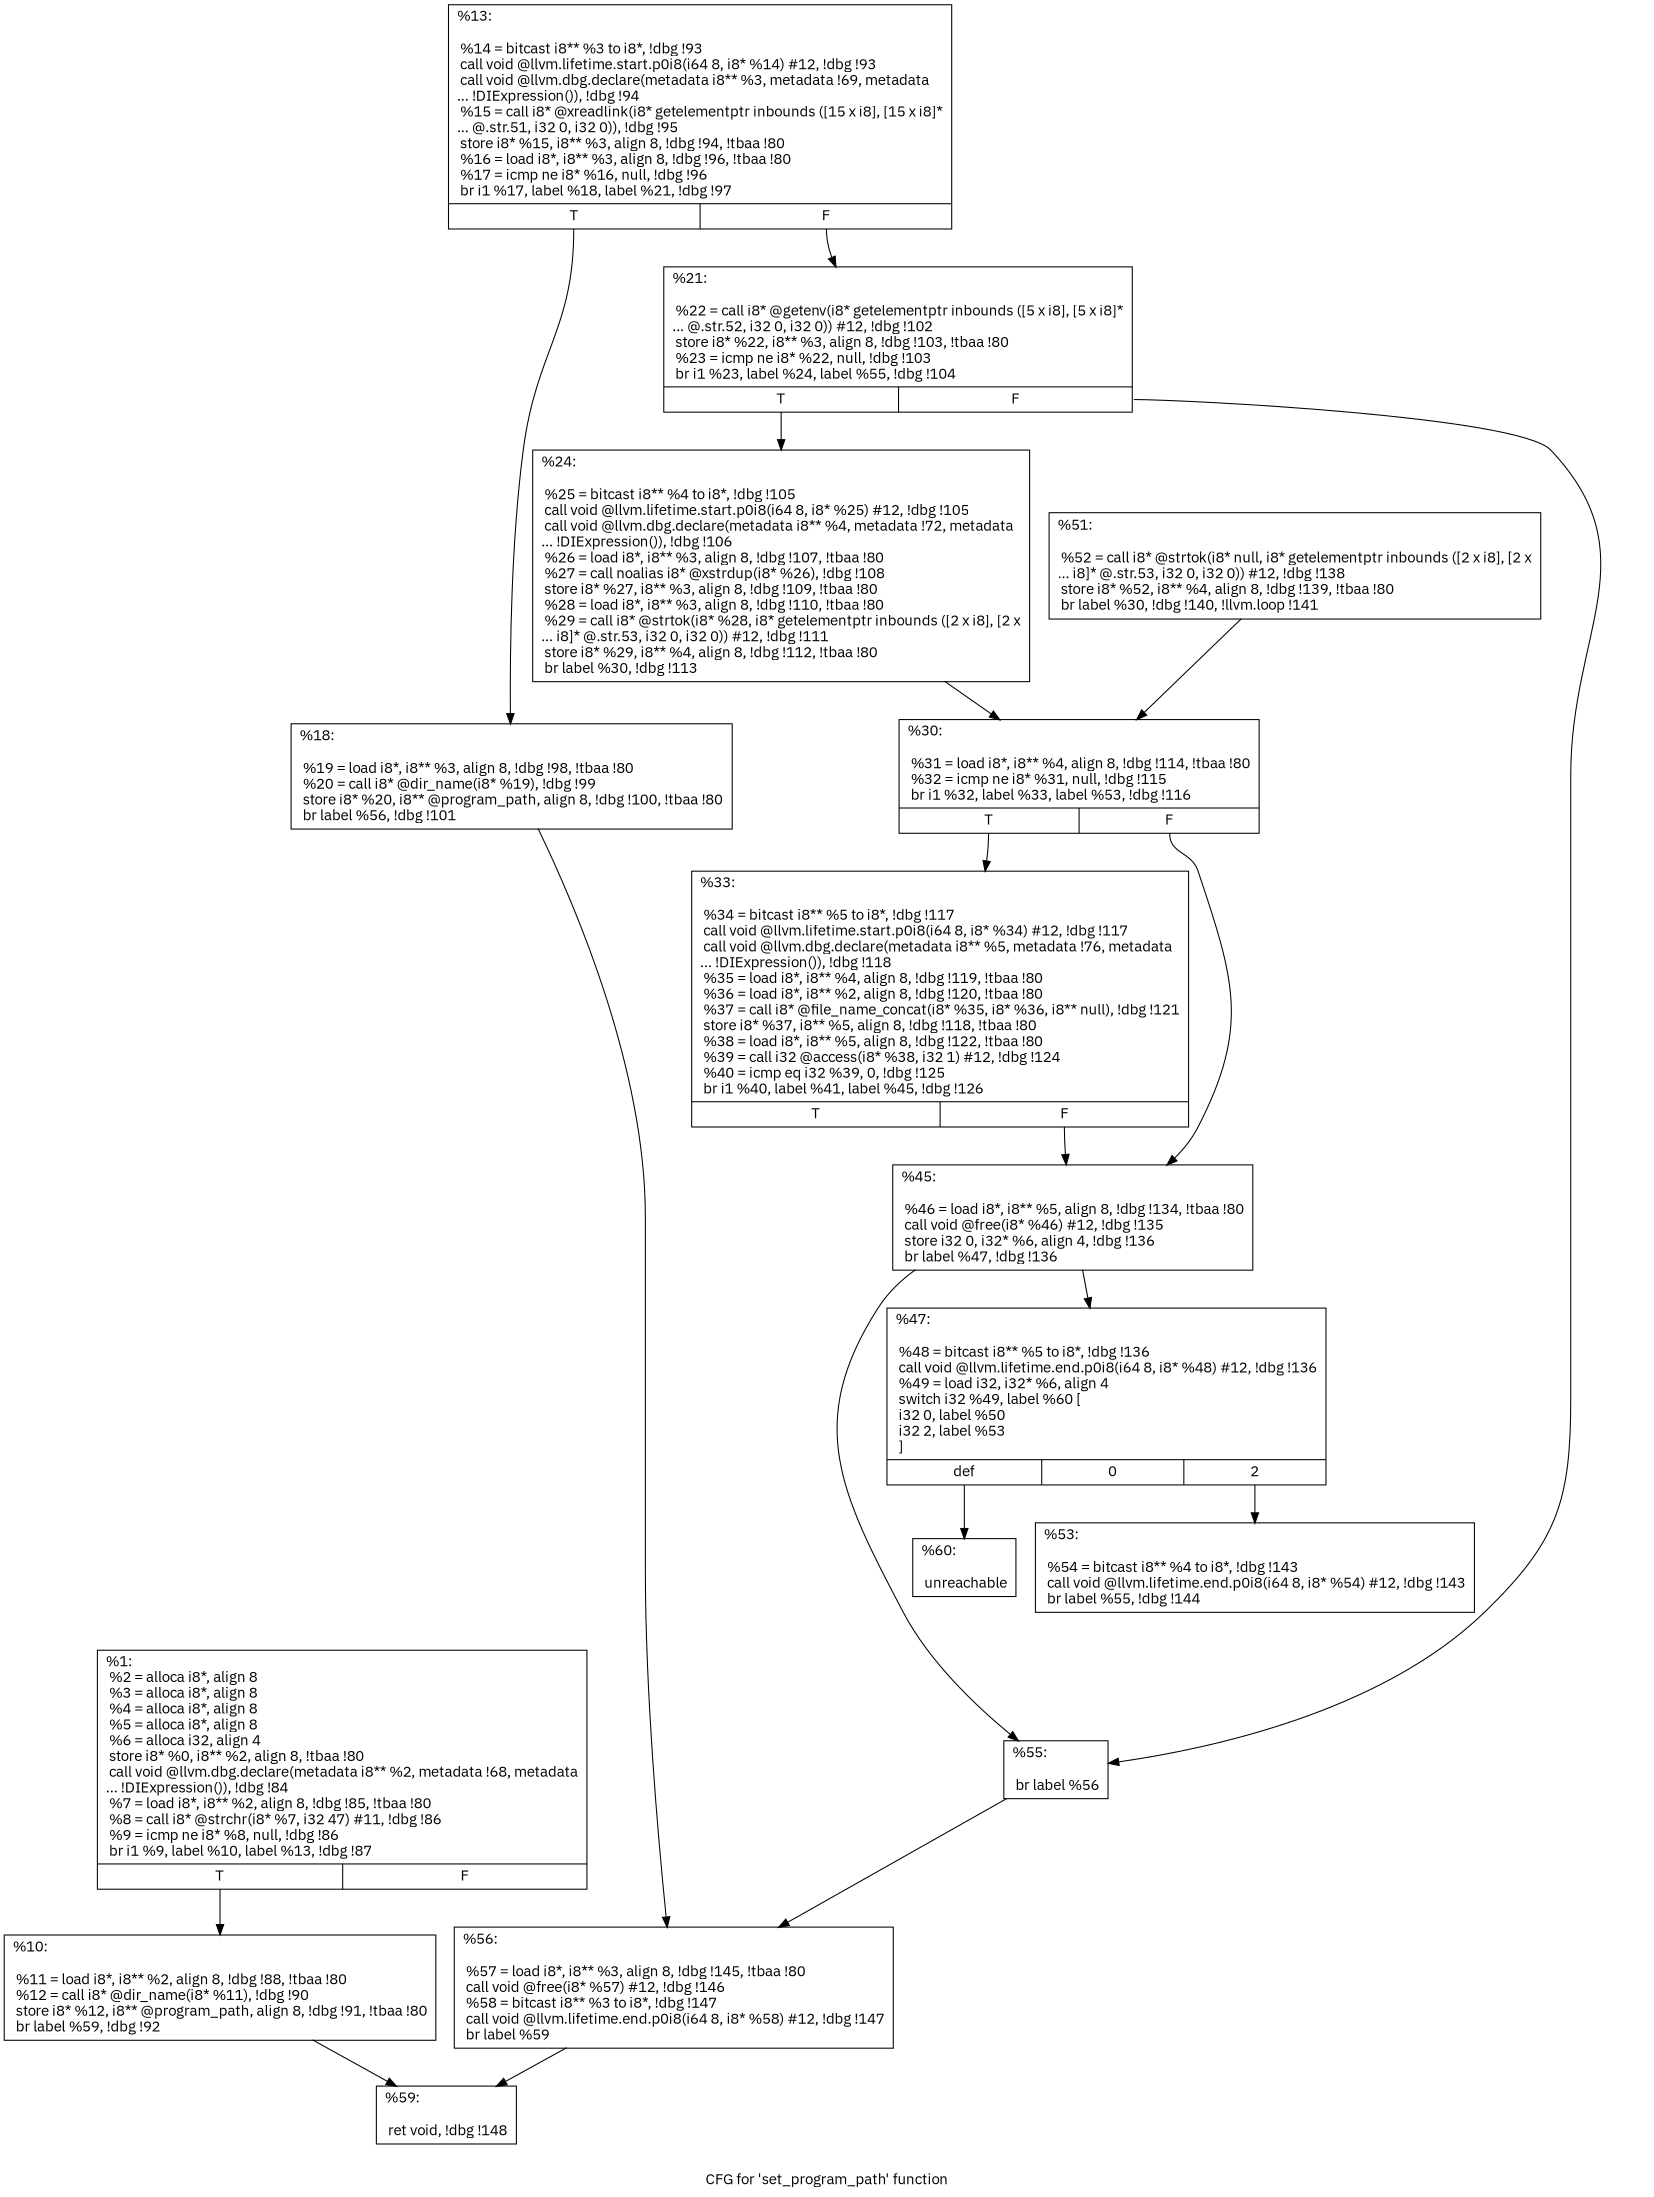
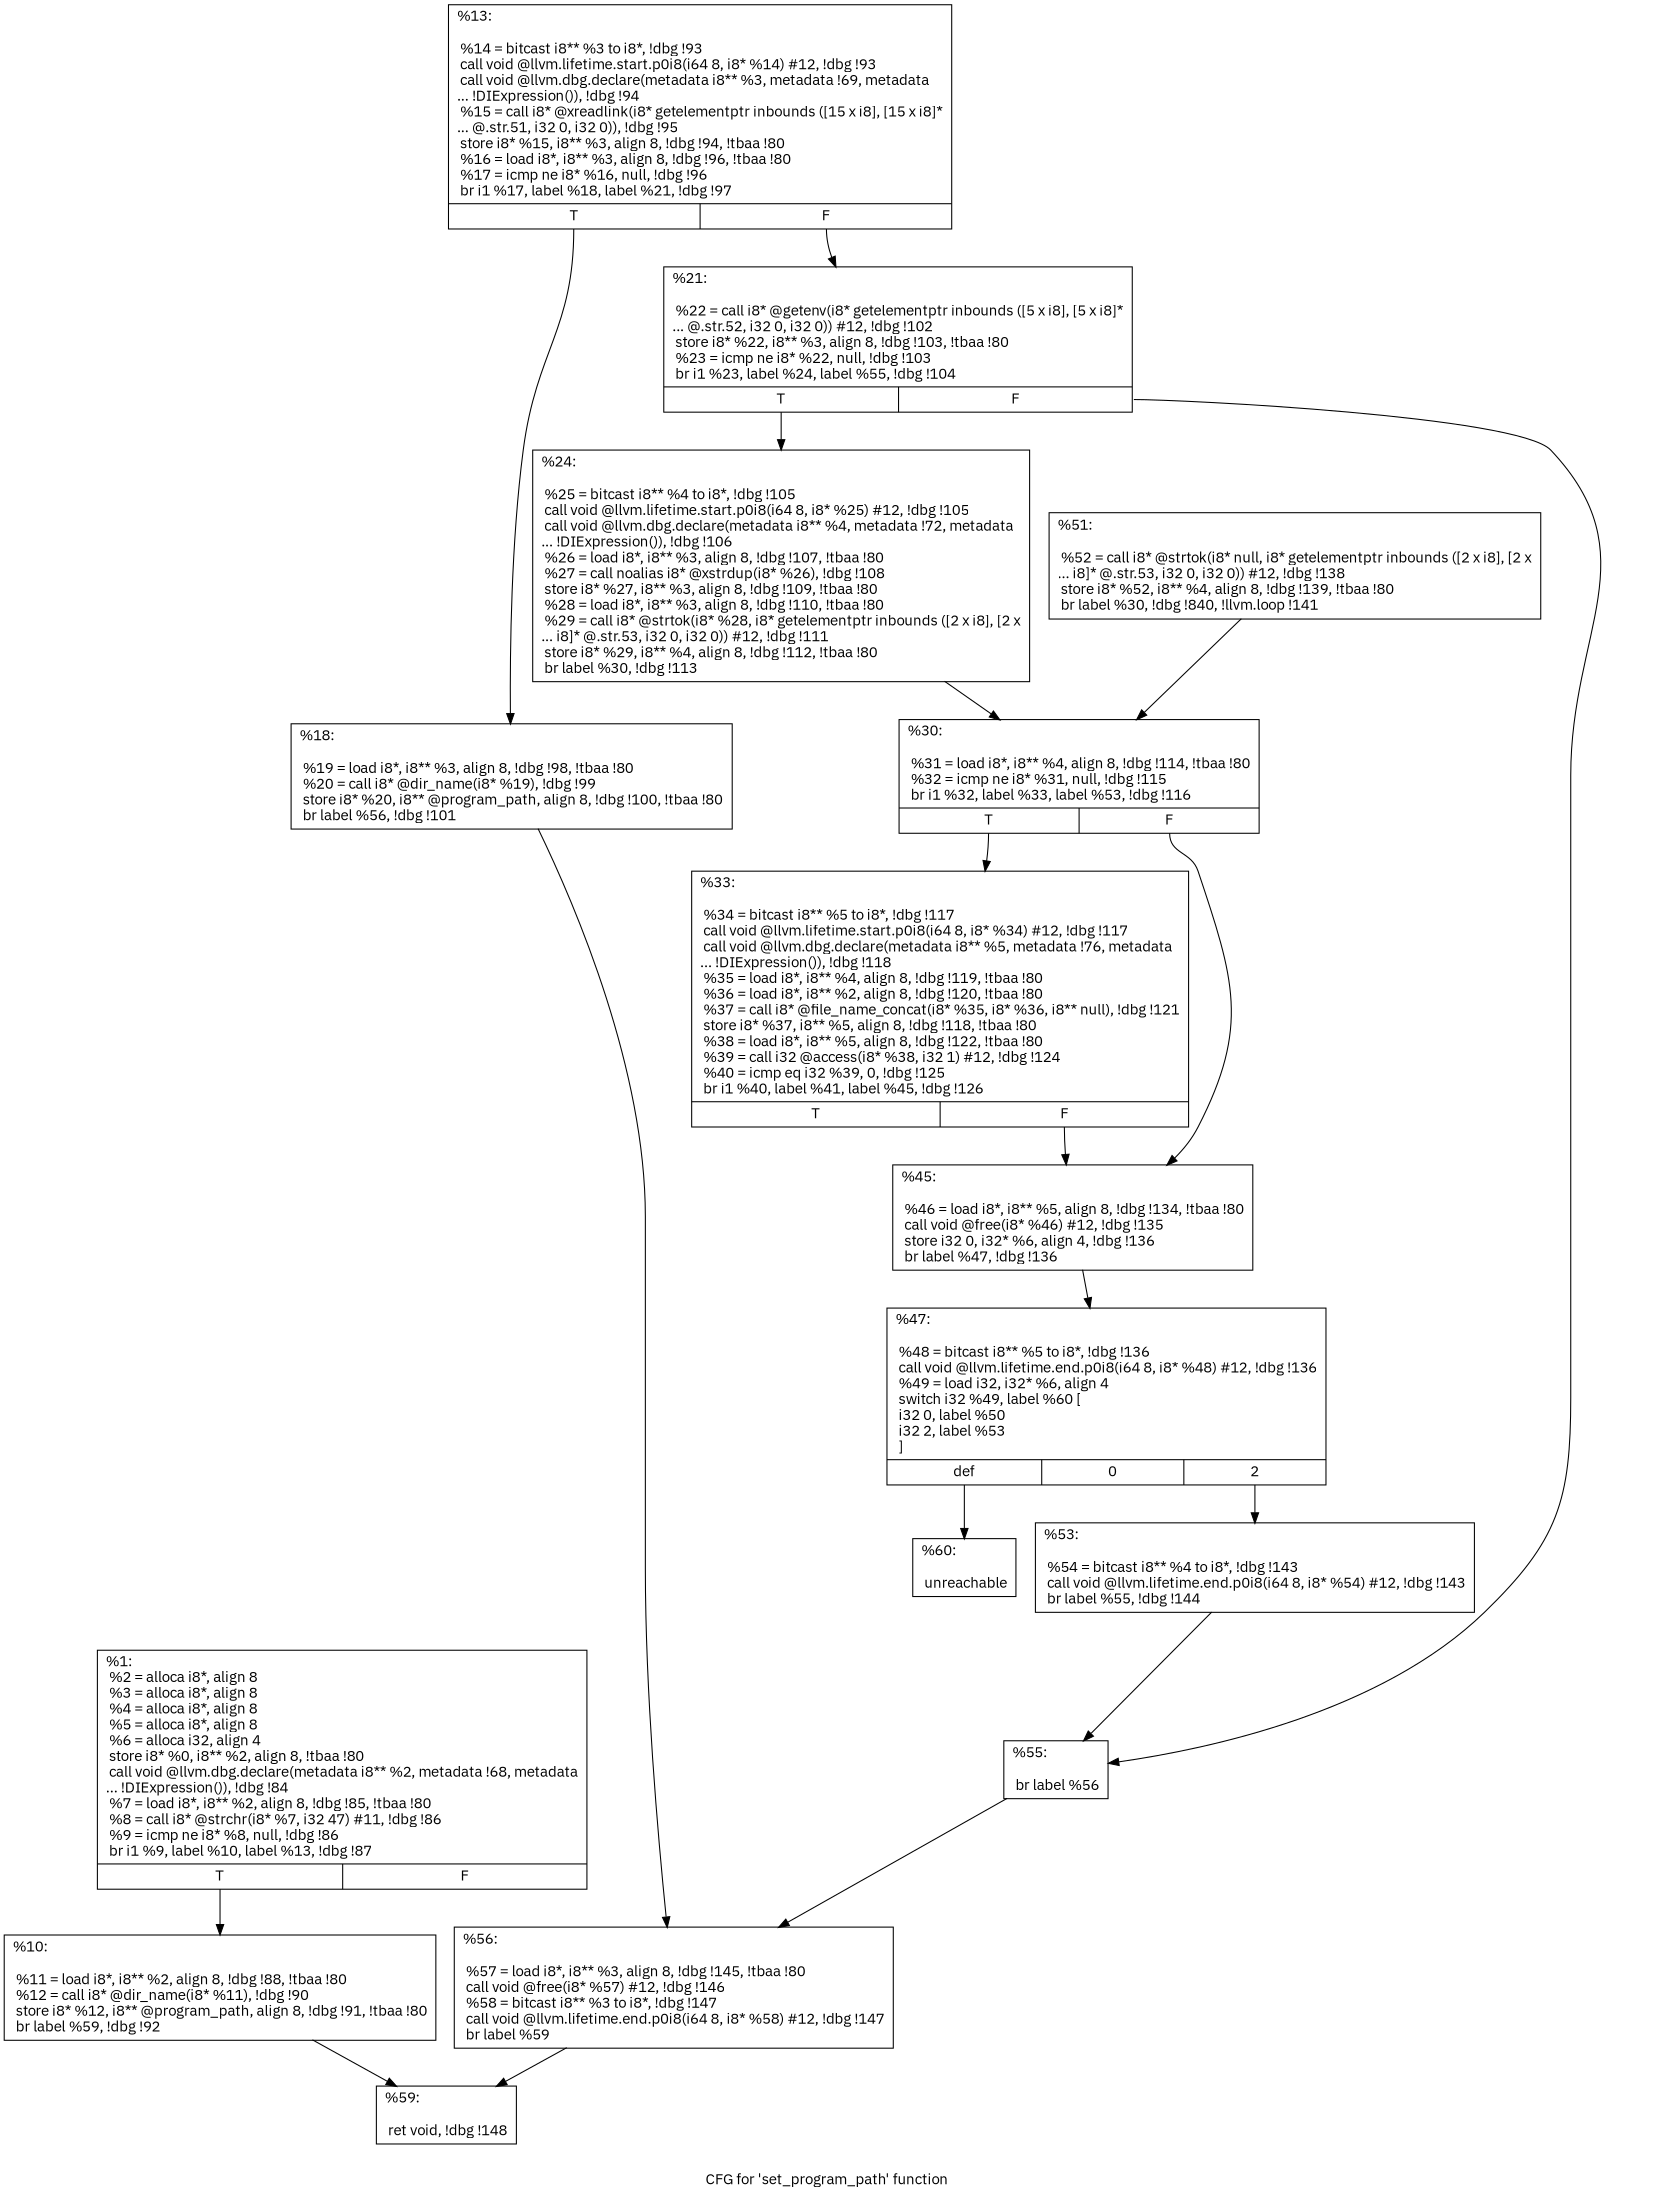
(1188, 605) -> (1188, 605)
(856, 1515) -> (1151, 1673)
